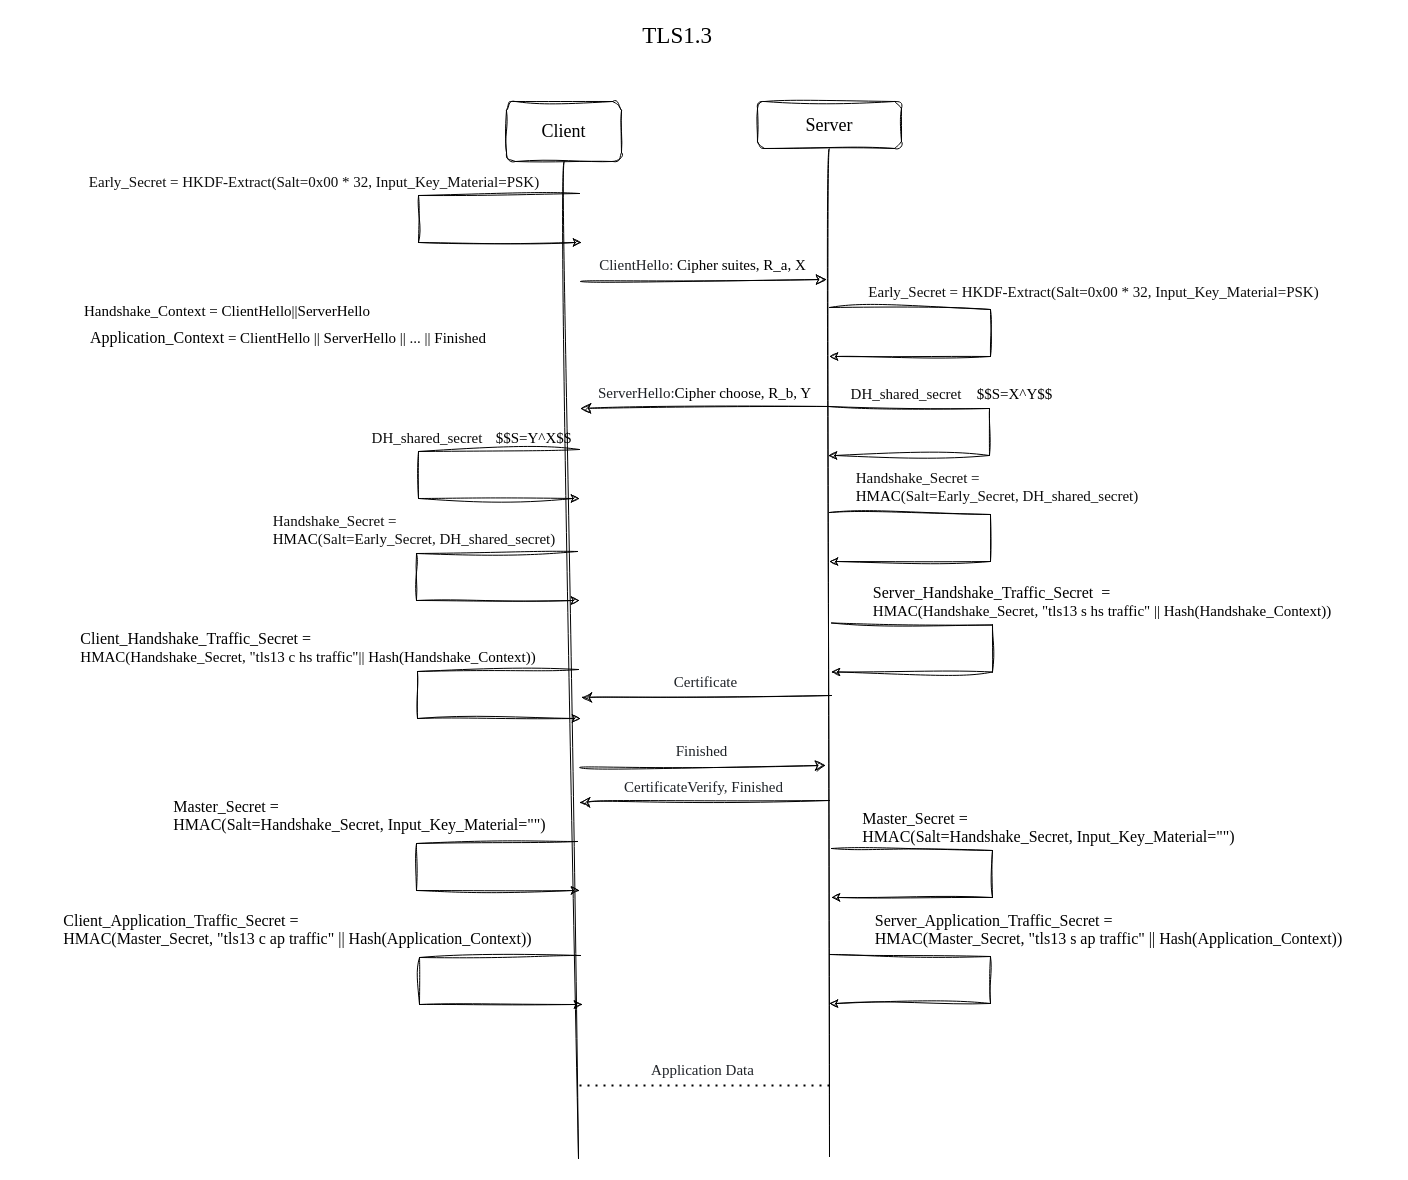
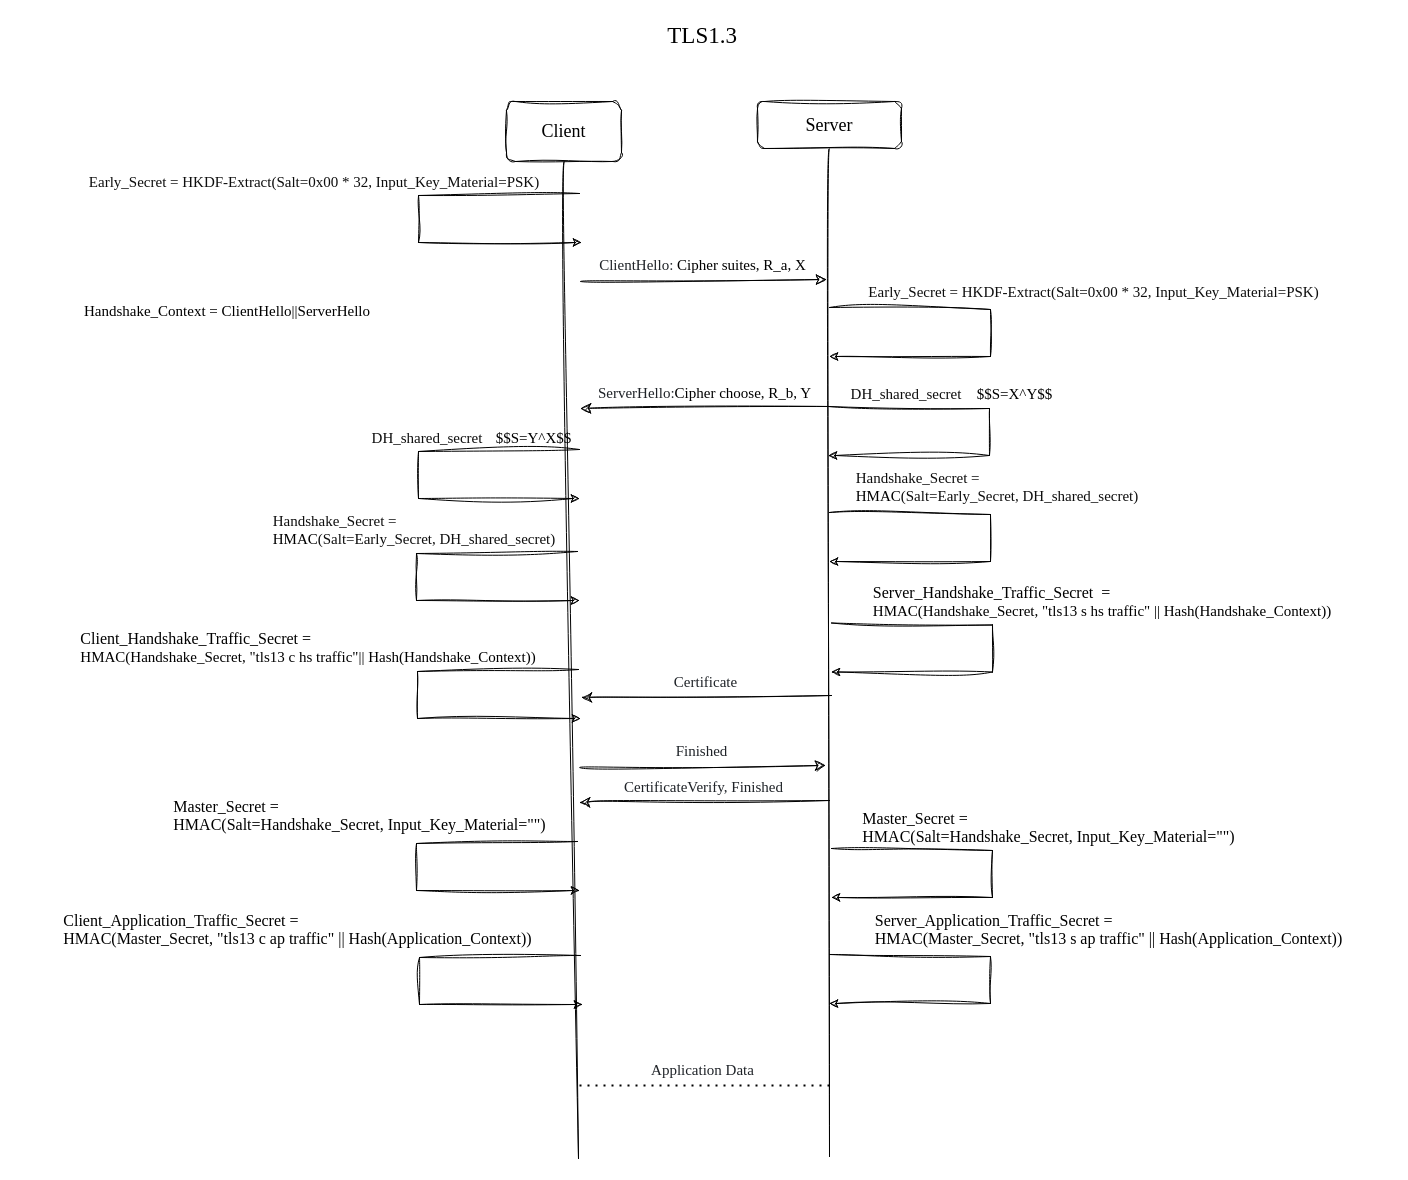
(680, 36) -> (705, 36)
(289, 345) -> none
